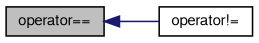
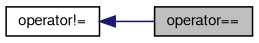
(139, 21) -> (135, 21)
